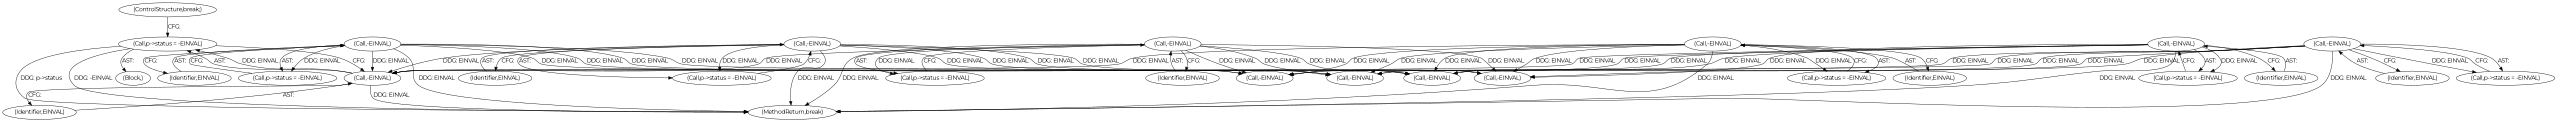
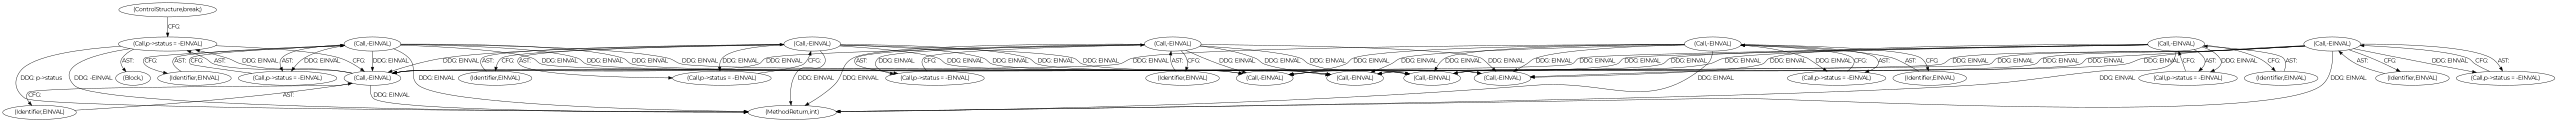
(792, 112) -> (792, 112)
